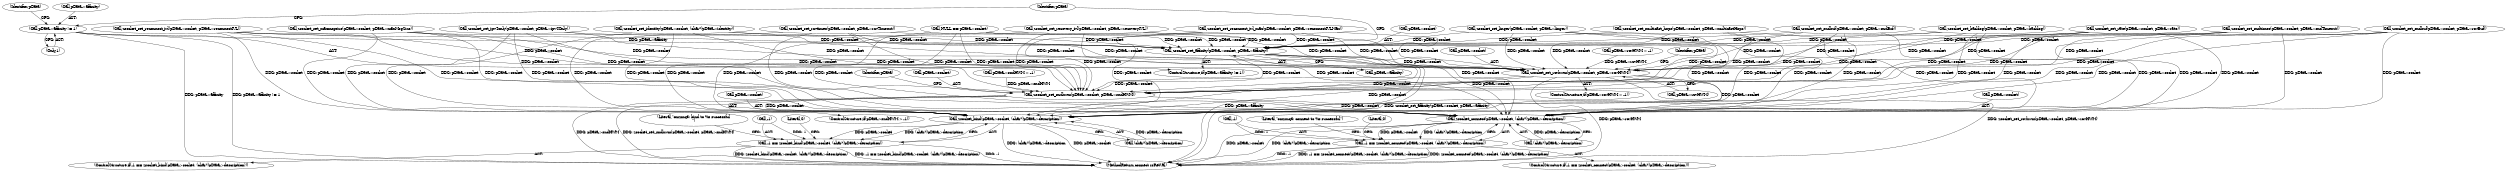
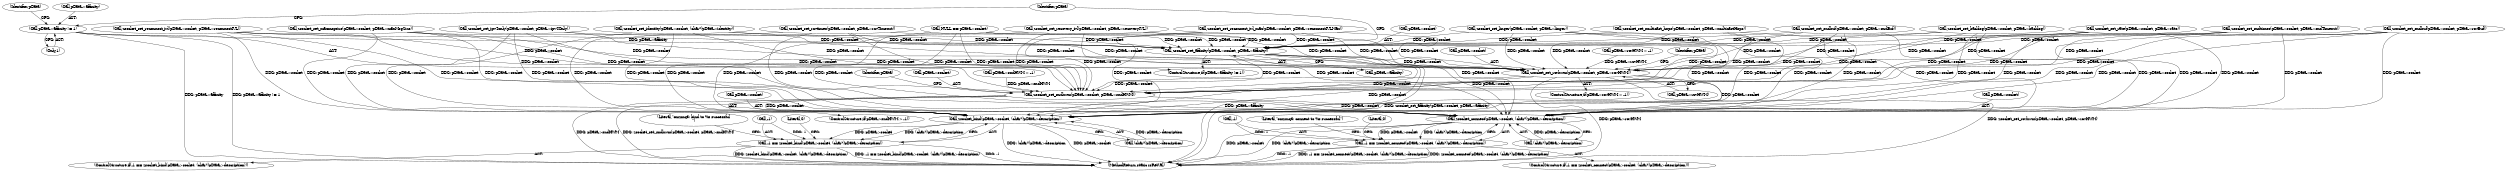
(1136, 166) -> (1136, 166)
